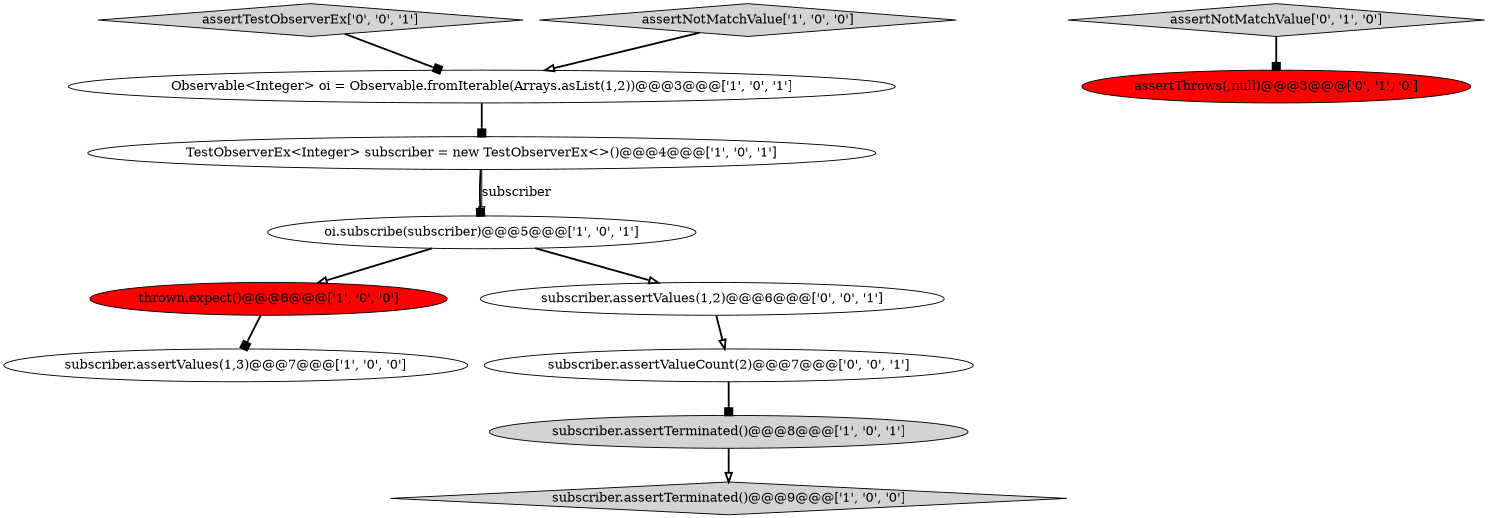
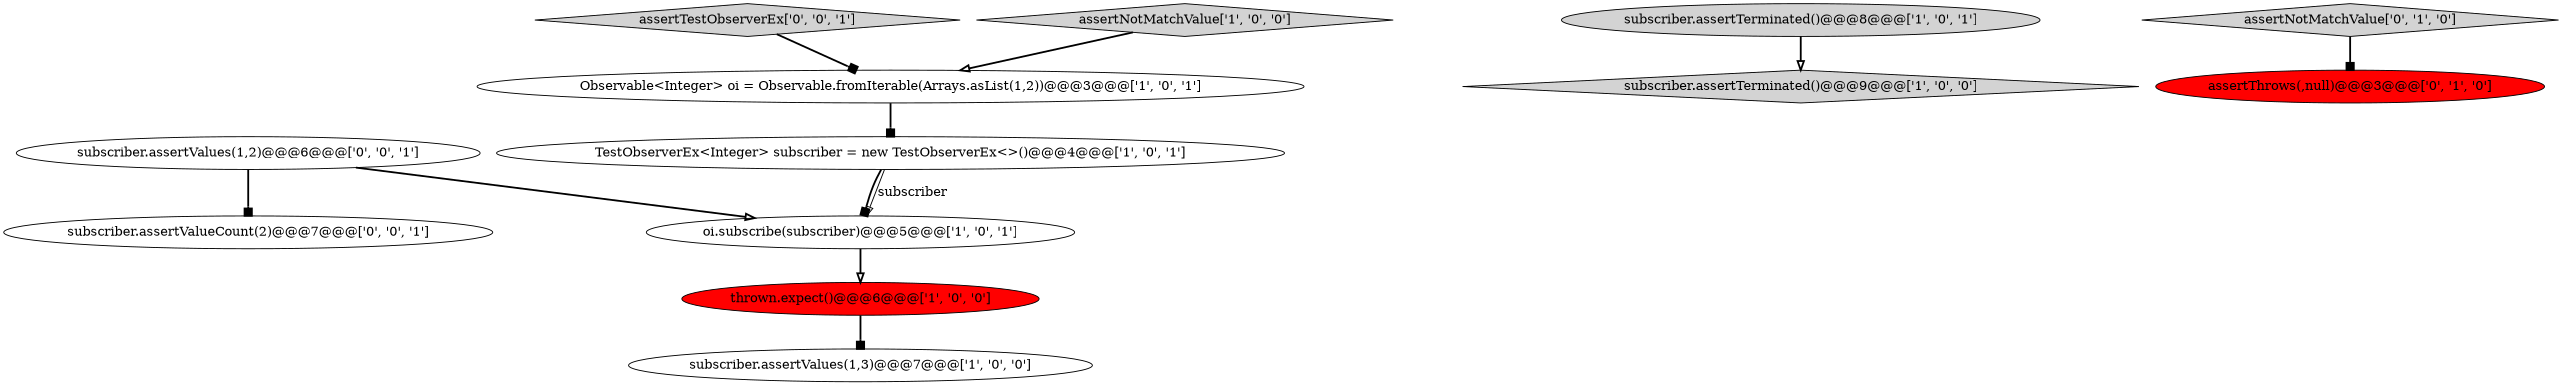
(592, 264) -> (551, 192)
(719, 328) -> (248, 188)
(729, 394) -> none
